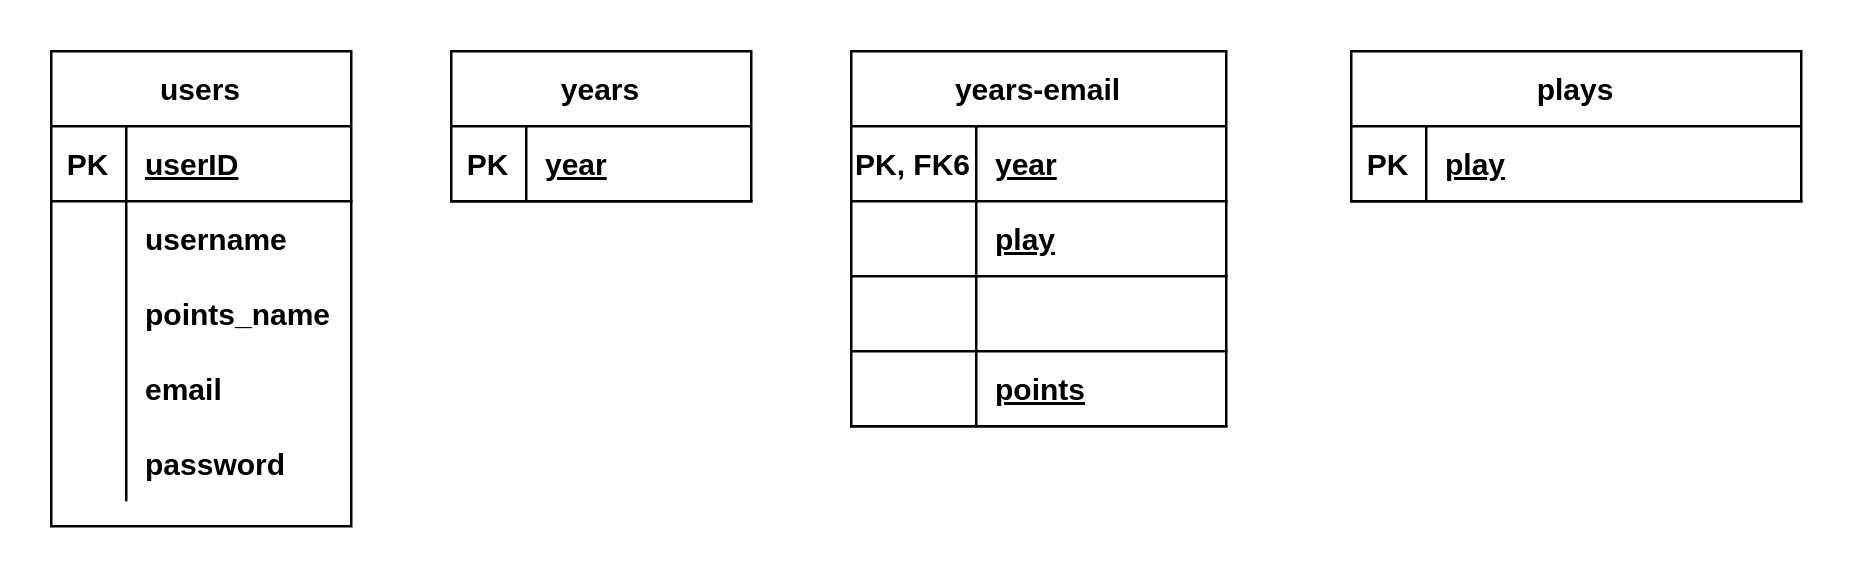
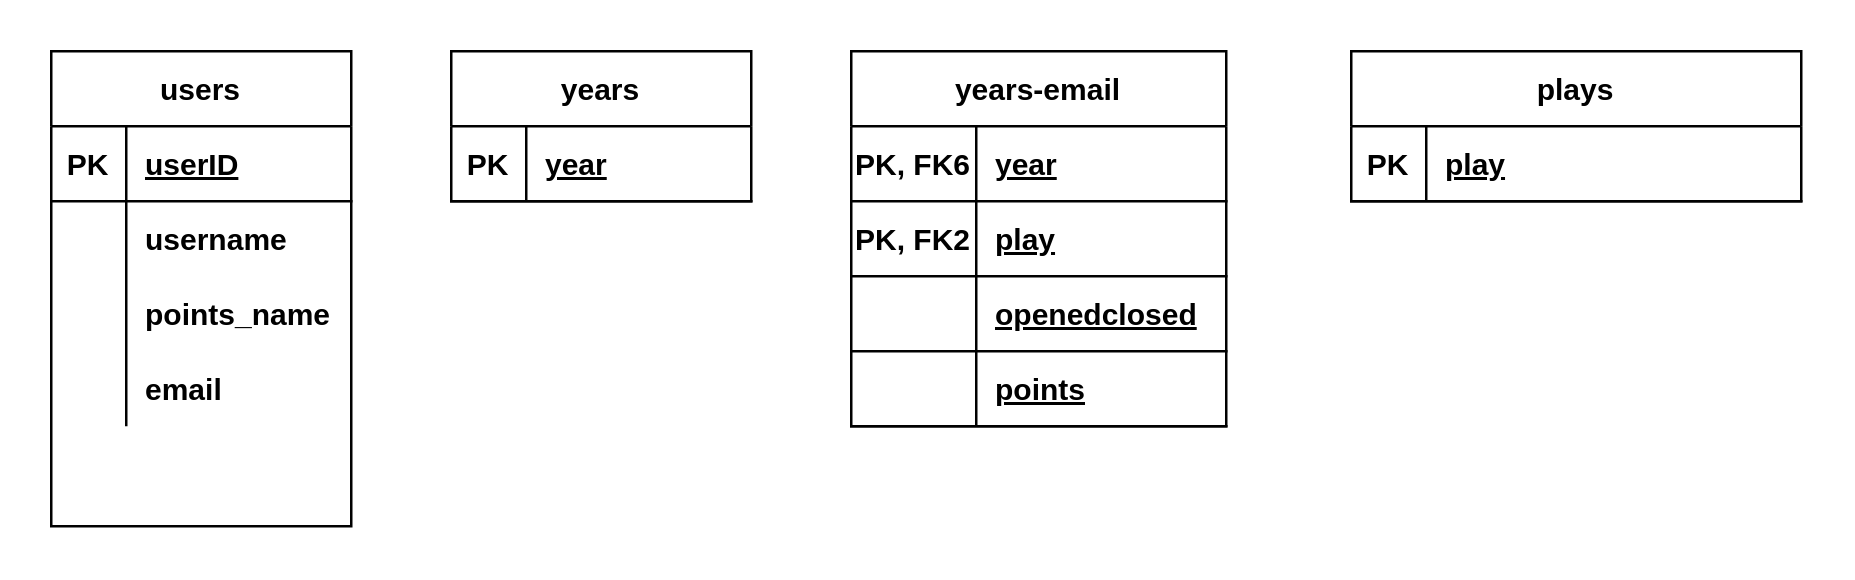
none -> (914, 239)
none -> (1101, 314)
(239, 464) -> none
